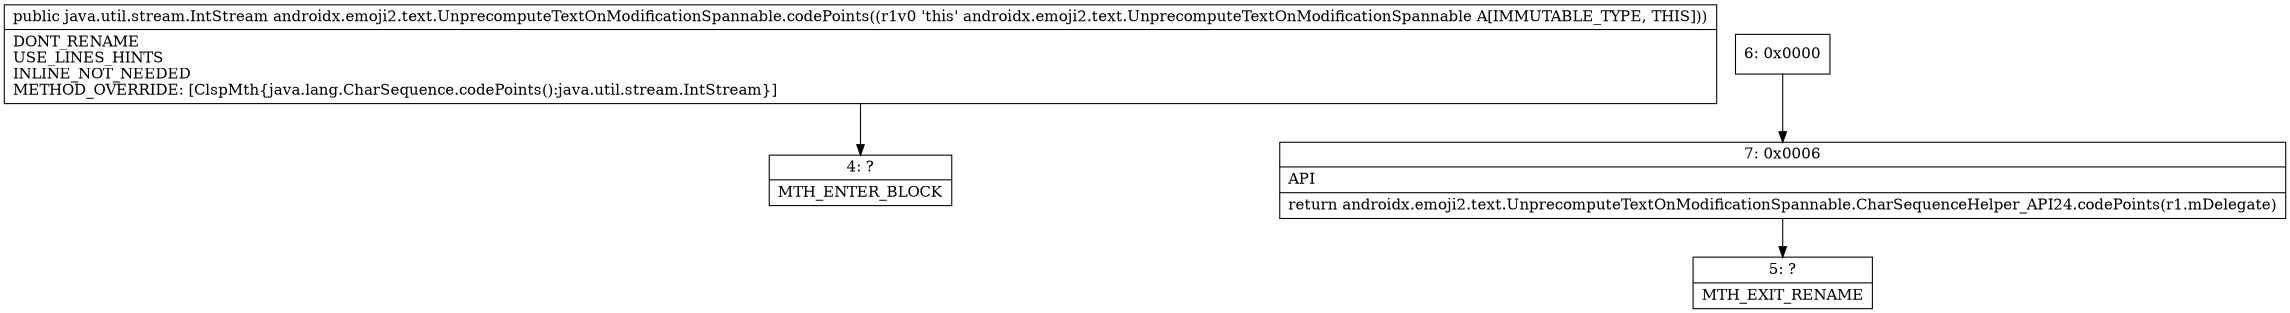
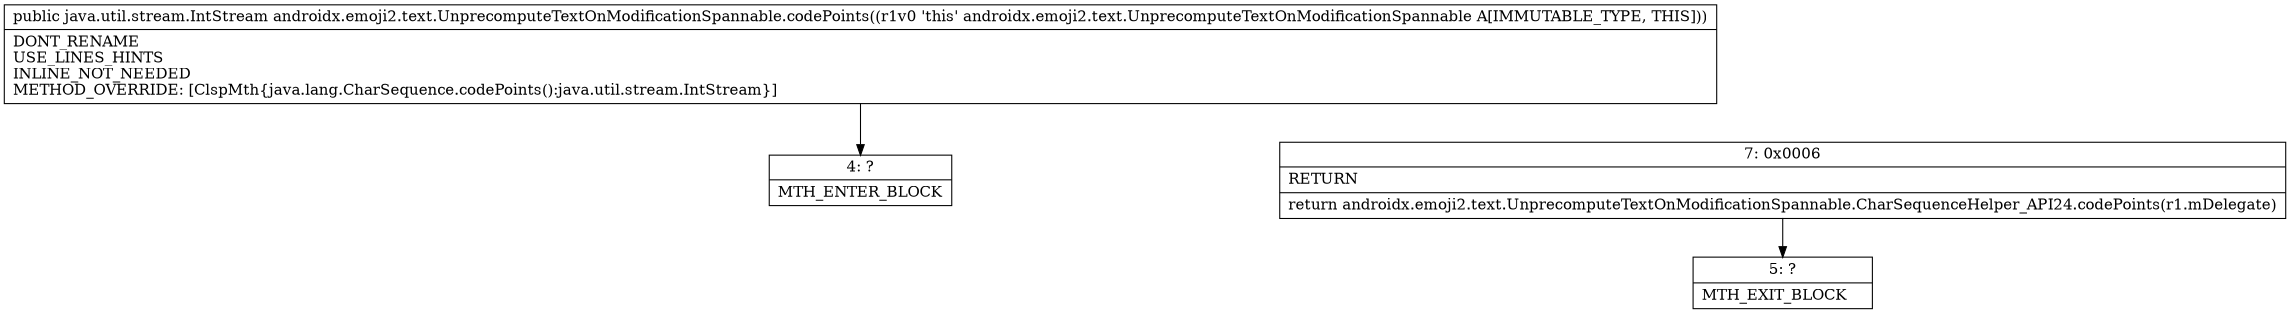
(1783, 54) -> none
(1302, 179) -> (1323, 179)
(1783, 295) -> (1775, 295)
